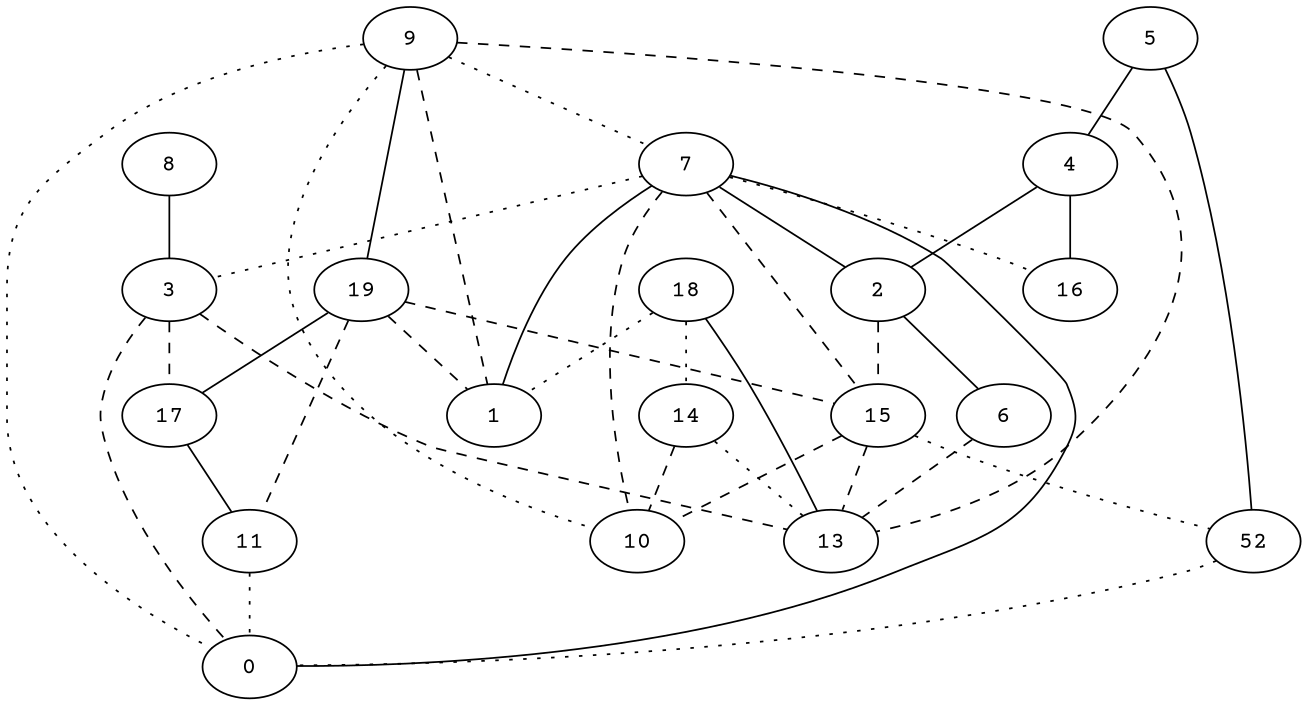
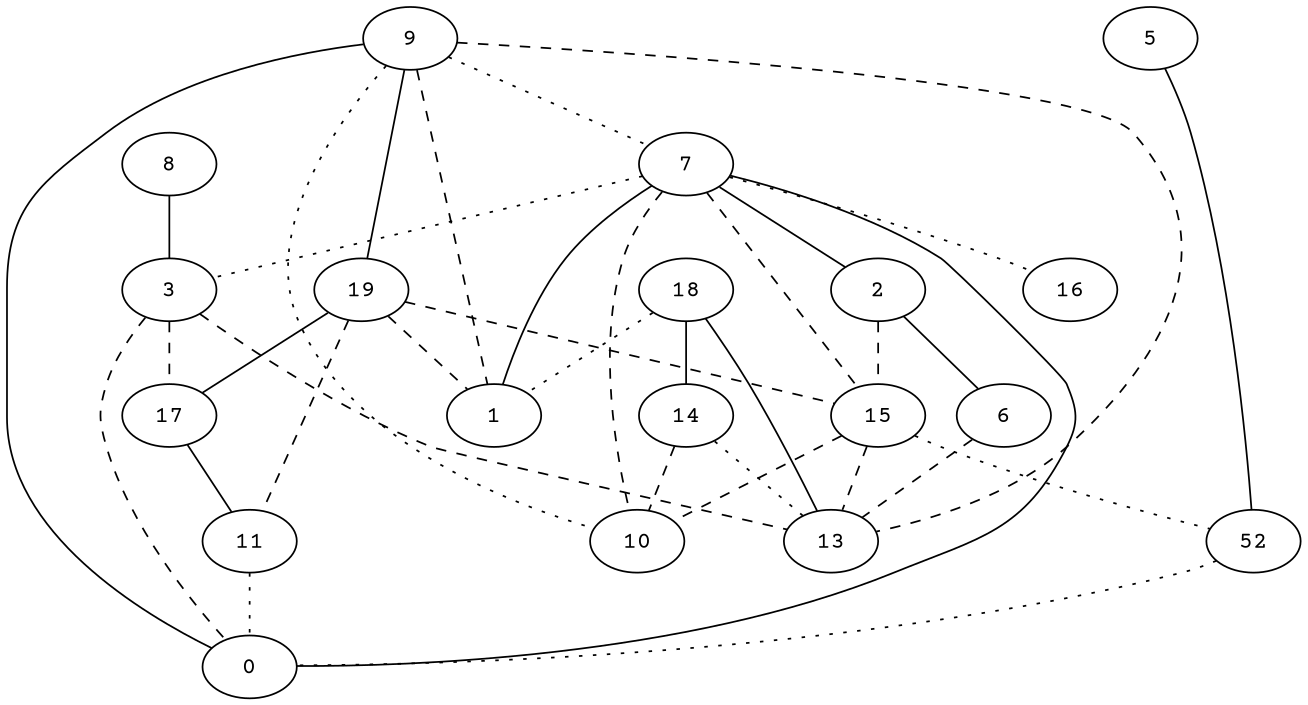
(1070, 164) -> none
(7, 280) -> (7, 280)
(686, 353) -> (686, 353)
